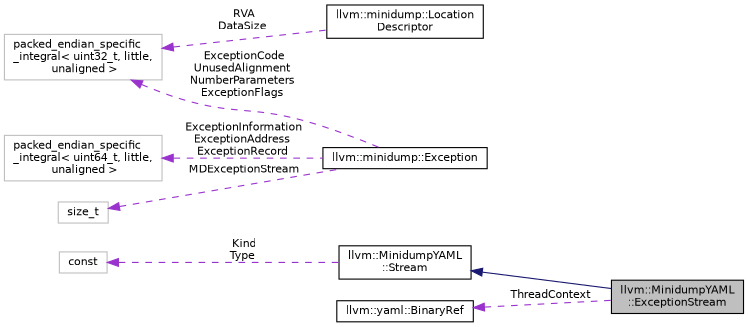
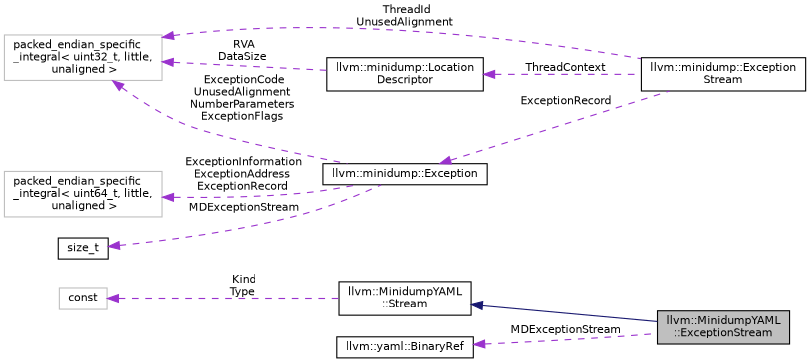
none -> (724, 74)
(83, 213) -> (83, 249)
(549, 295) -> (564, 330)
